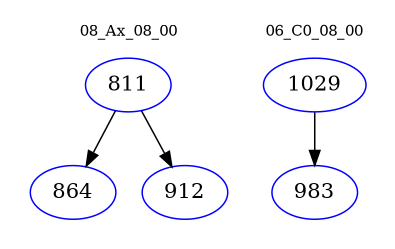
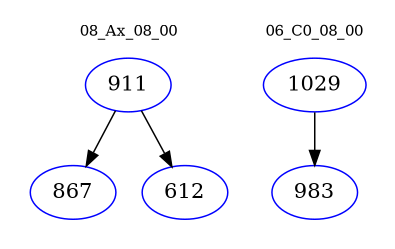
(128, 85) -> (128, 85)
(73, 192) -> (73, 192)
(185, 192) -> (185, 192)
